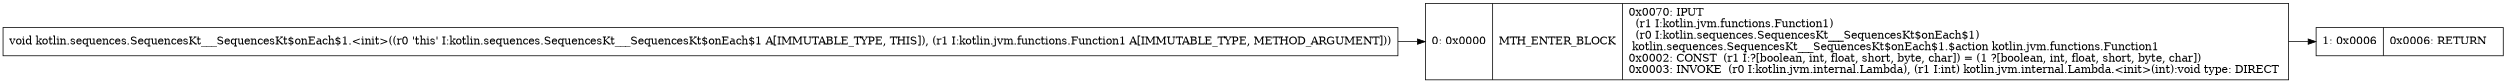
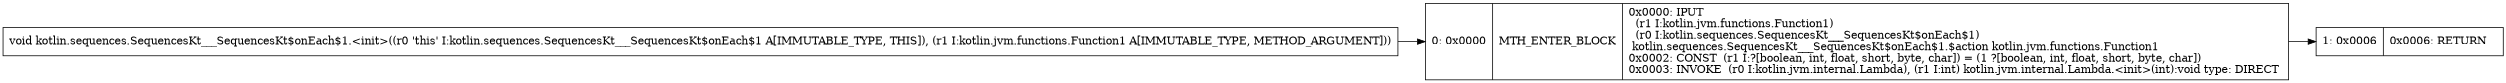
(1669, 13) -> (1669, 13)
